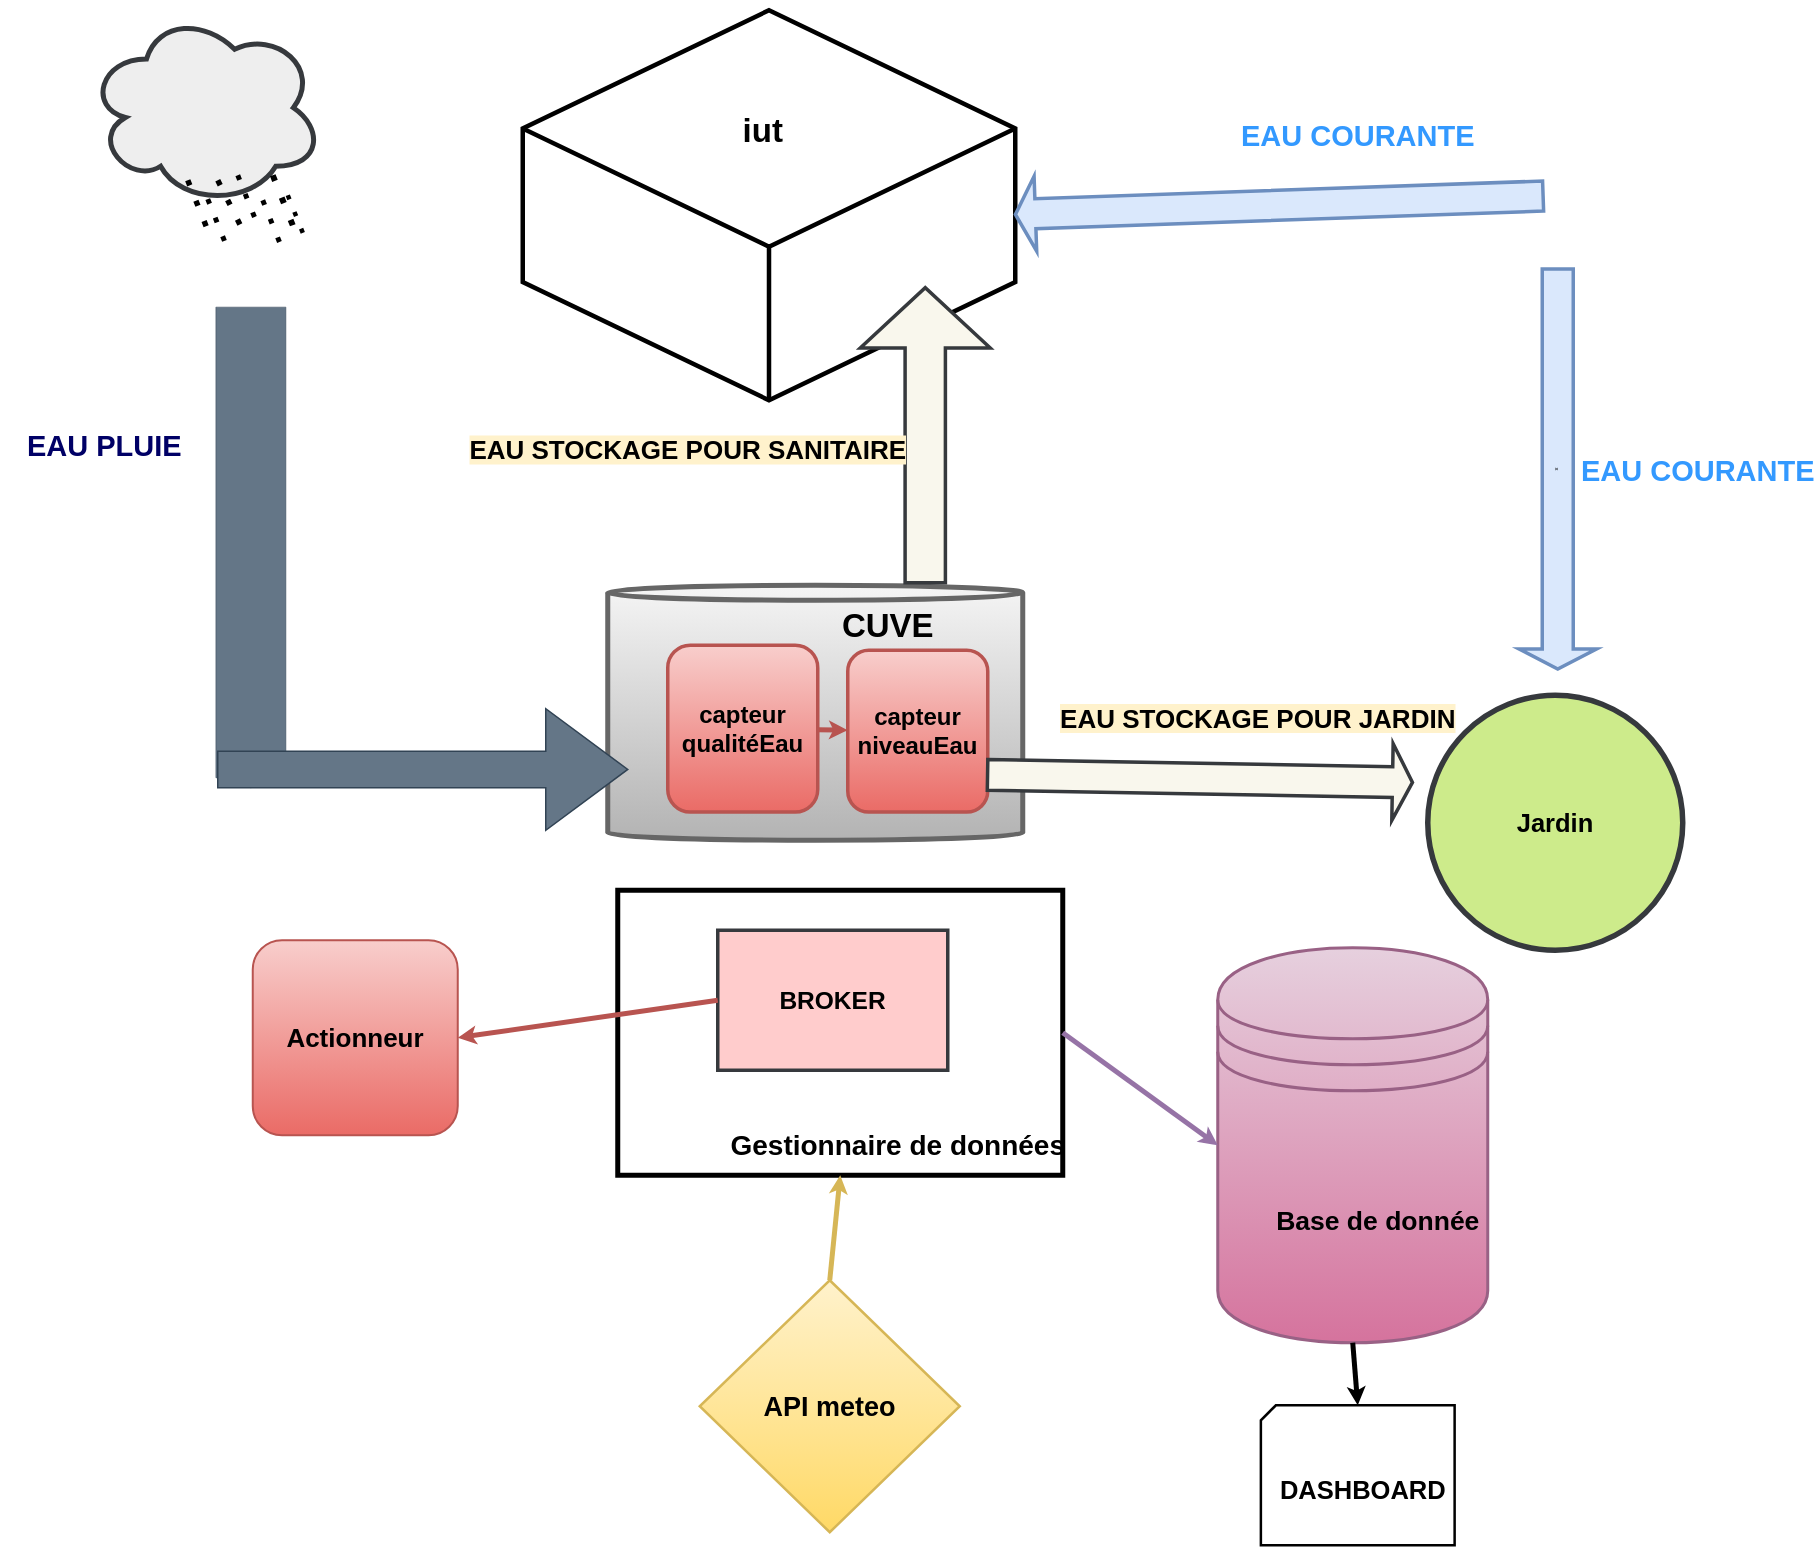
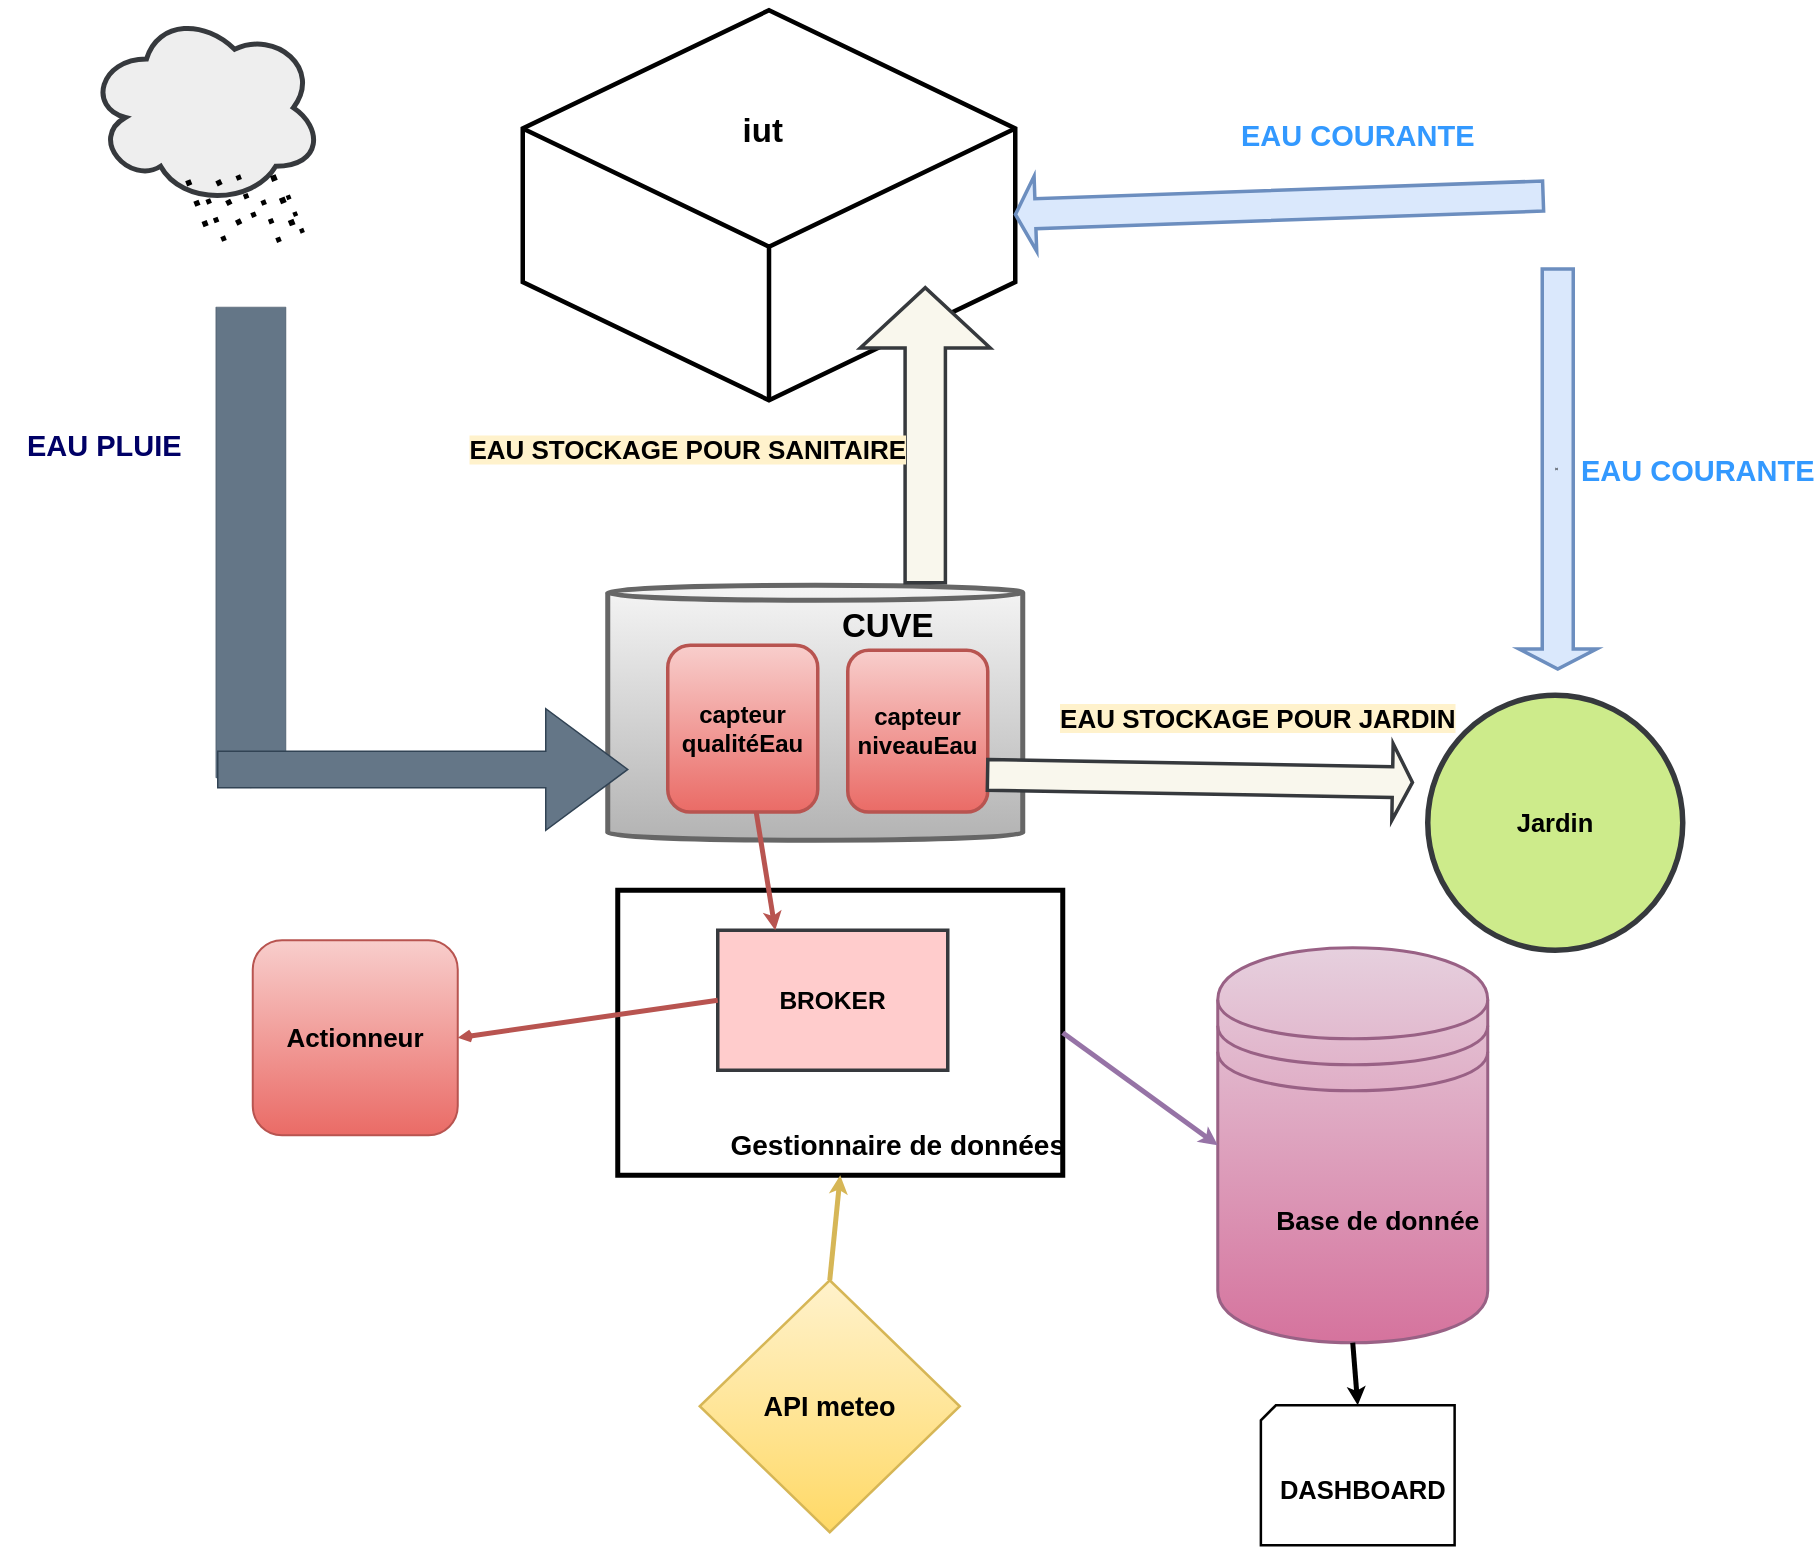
(827, 730) -> (765, 865)
(472, 1036) -> (472, 1036)
